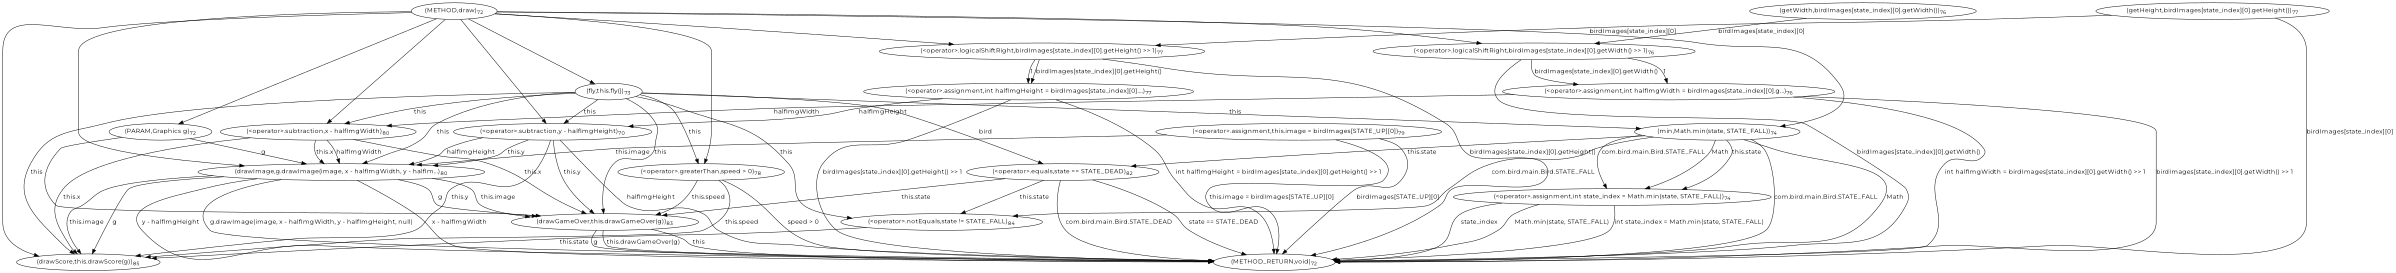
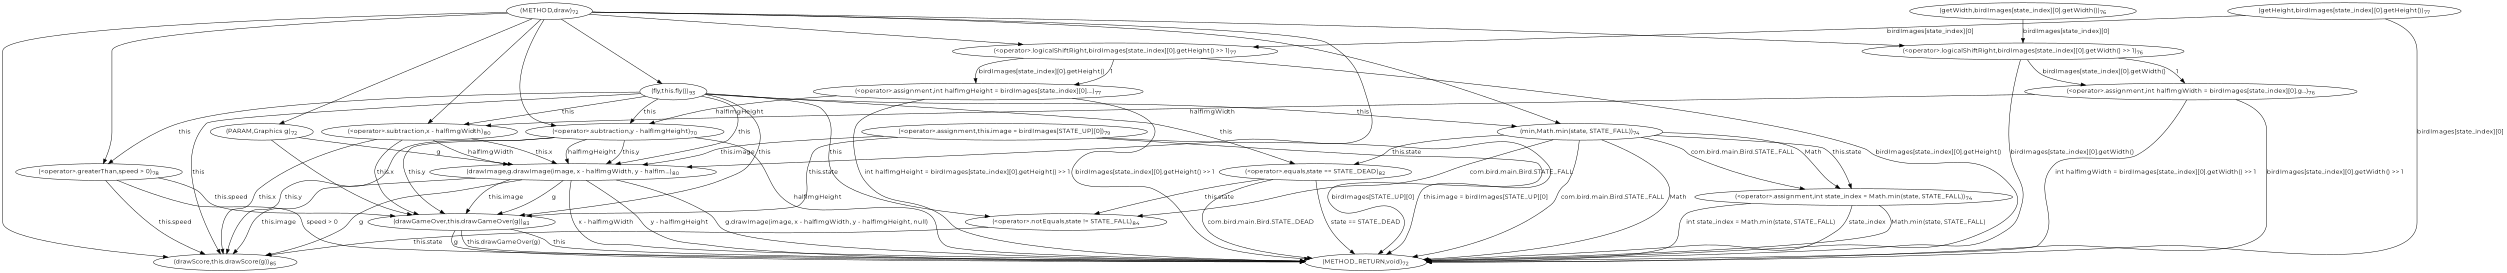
(628, 91) -> (692, 91)
(986, 132) -> (1226, 132)
(836, 197) -> (737, 211)
